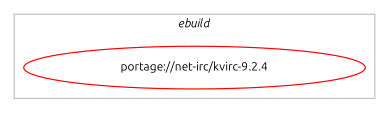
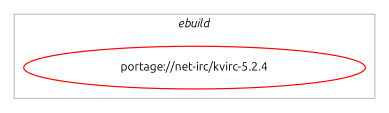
(195, 68) -> (195, 68)
